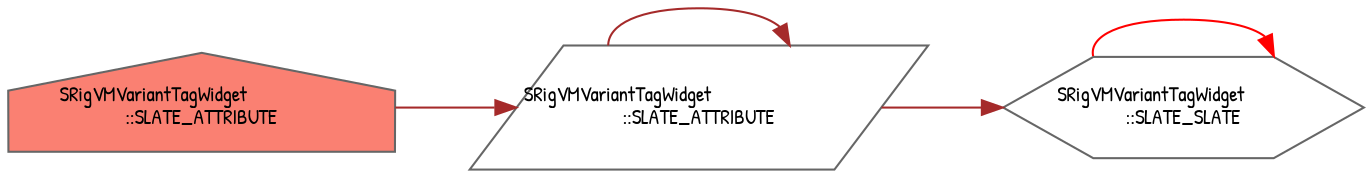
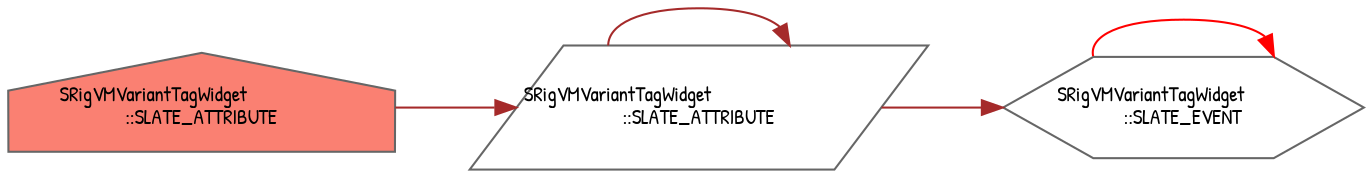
(1183, 108) -> (1183, 108)
